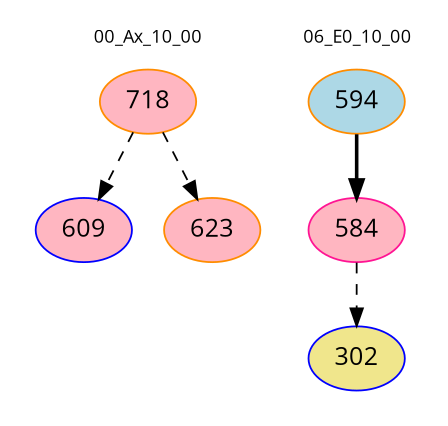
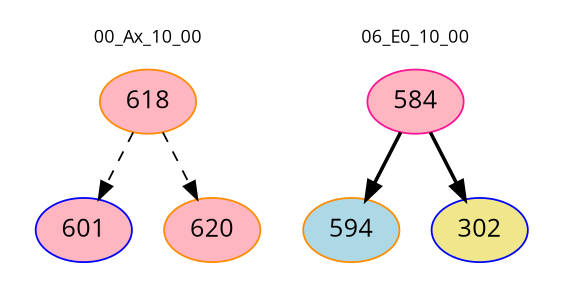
(148, 102) -> (148, 102)
(357, 157) -> (388, 158)
(84, 230) -> (84, 230)
(212, 230) -> (212, 230)
(357, 286) -> (444, 158)
